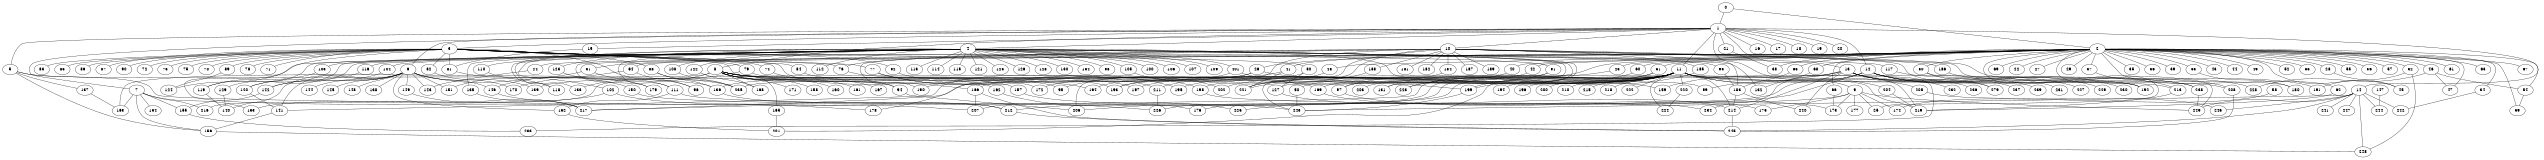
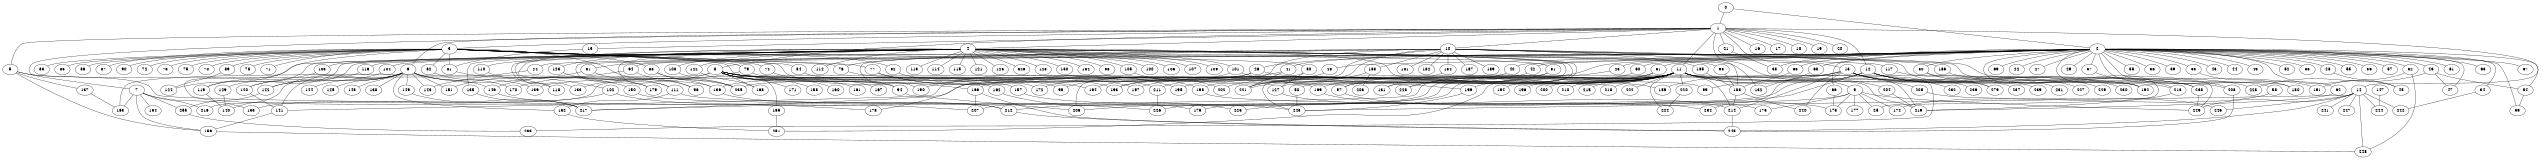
(1022, 70) -> (1022, 70)
(1236, 70) -> (1236, 70)
(1520, 80) -> (1366, 80)
(1585, 83) -> (1725, 83)
none -> (2178, 83)
(183, 111) -> (183, 111)
(777, 131) -> (777, 131)
